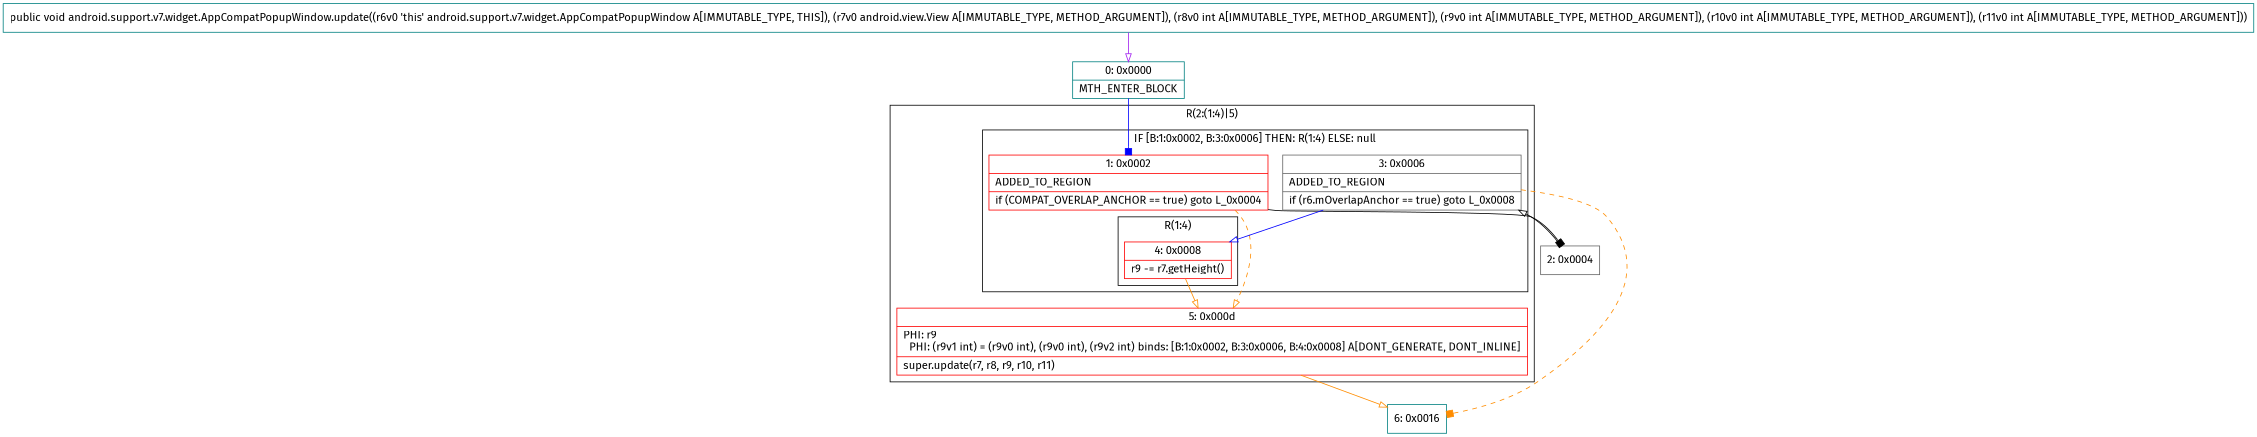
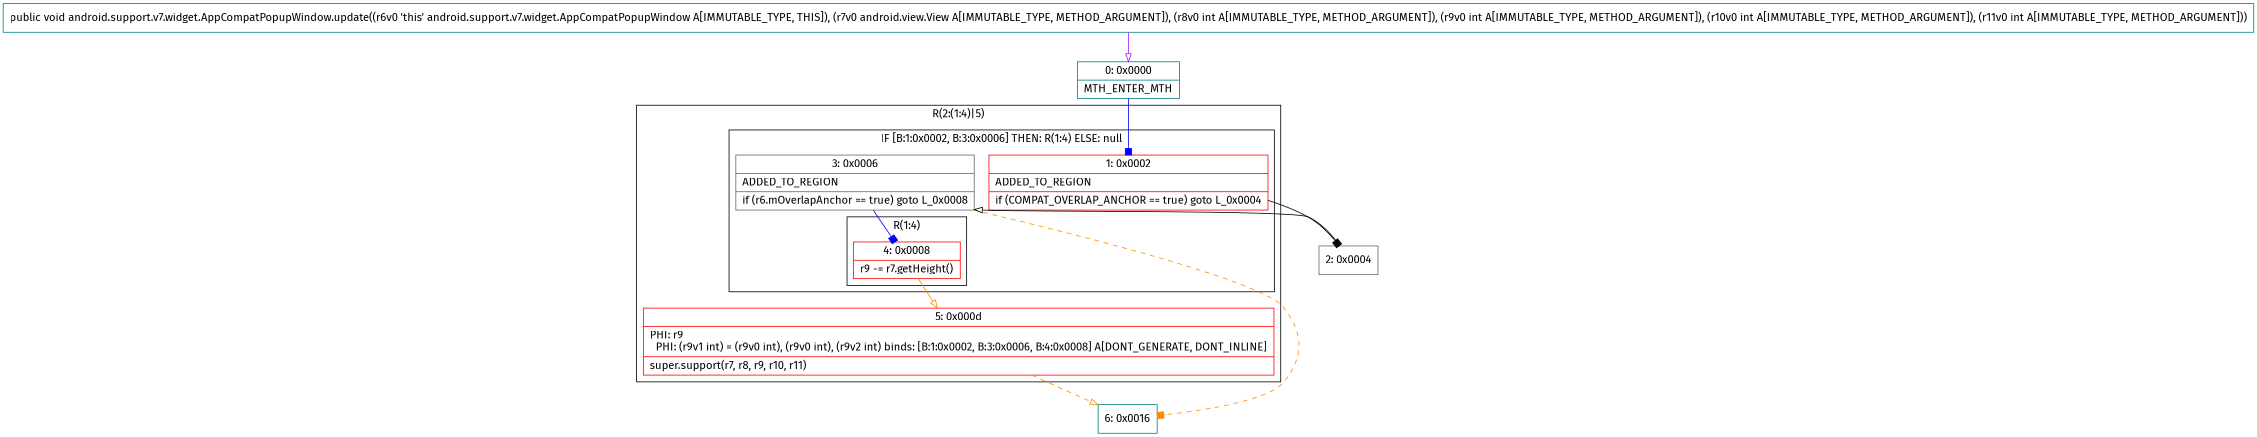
(1128, 89) -> (1128, 89)
(1280, 225) -> (882, 223)
(1251, 255) -> none
(979, 366) -> (728, 366)
(1340, 390) -> (1061, 388)
